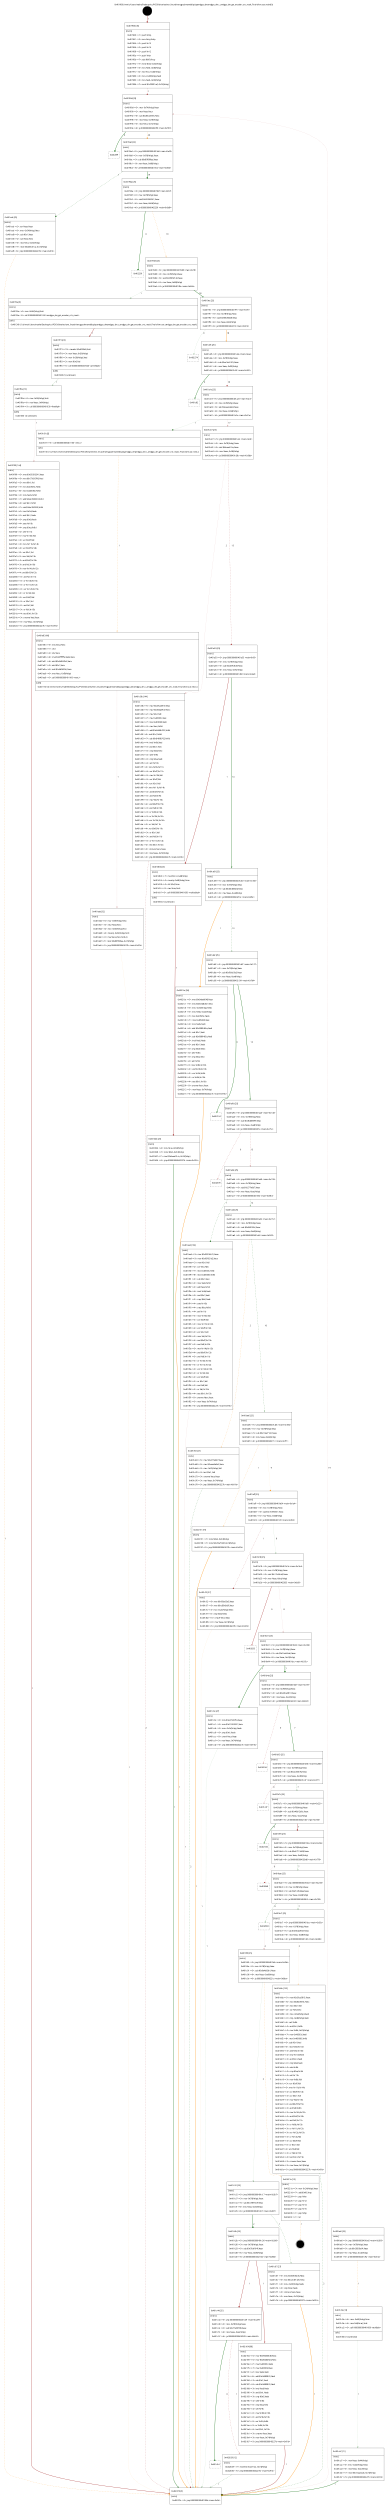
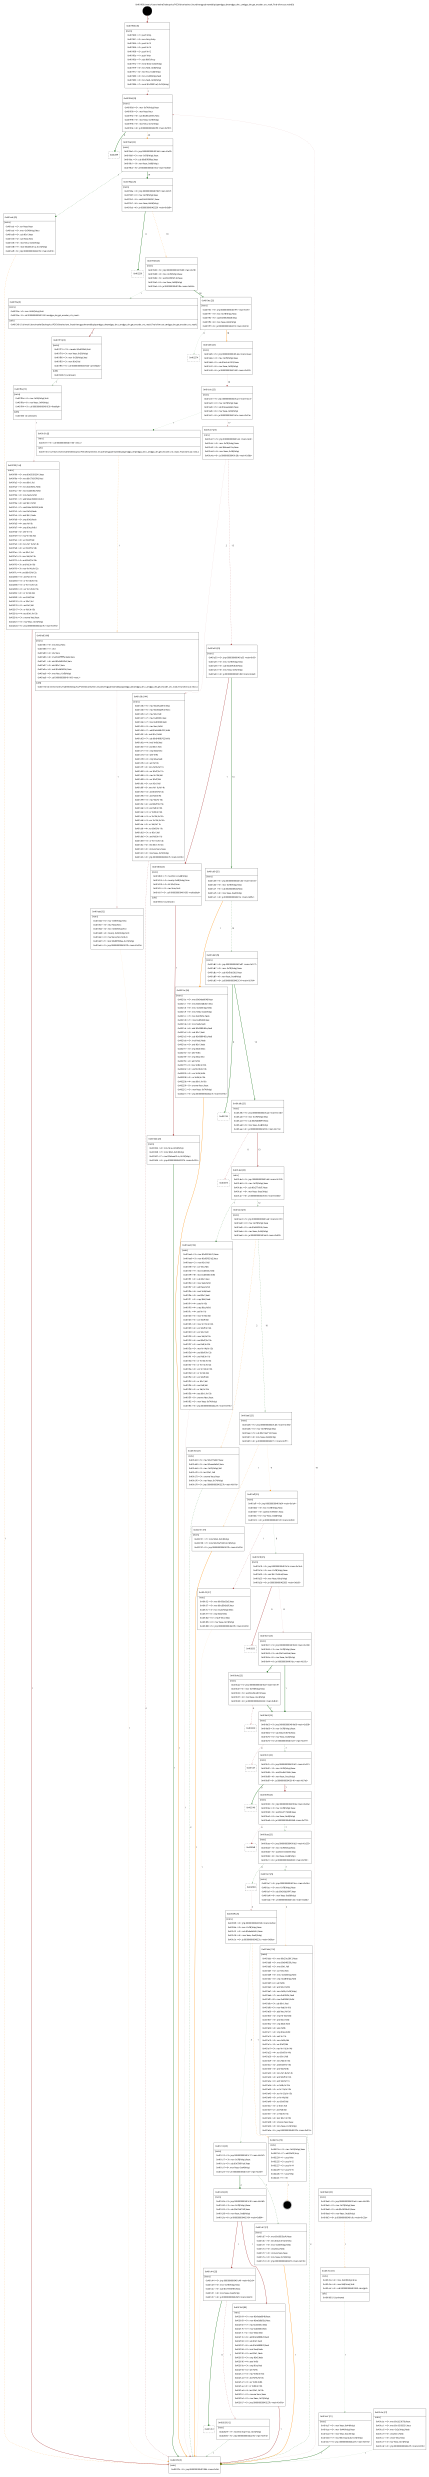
(194, 403) -> none
(250, 1149) -> (258, 1149)
(250, 1685) -> (285, 1688)
